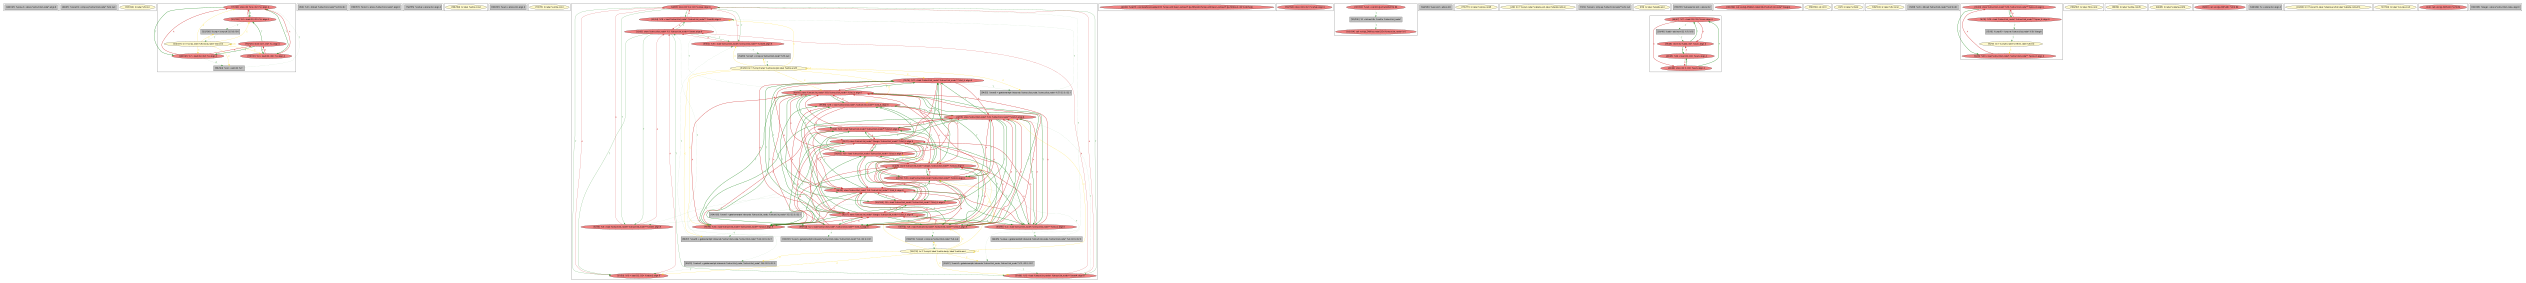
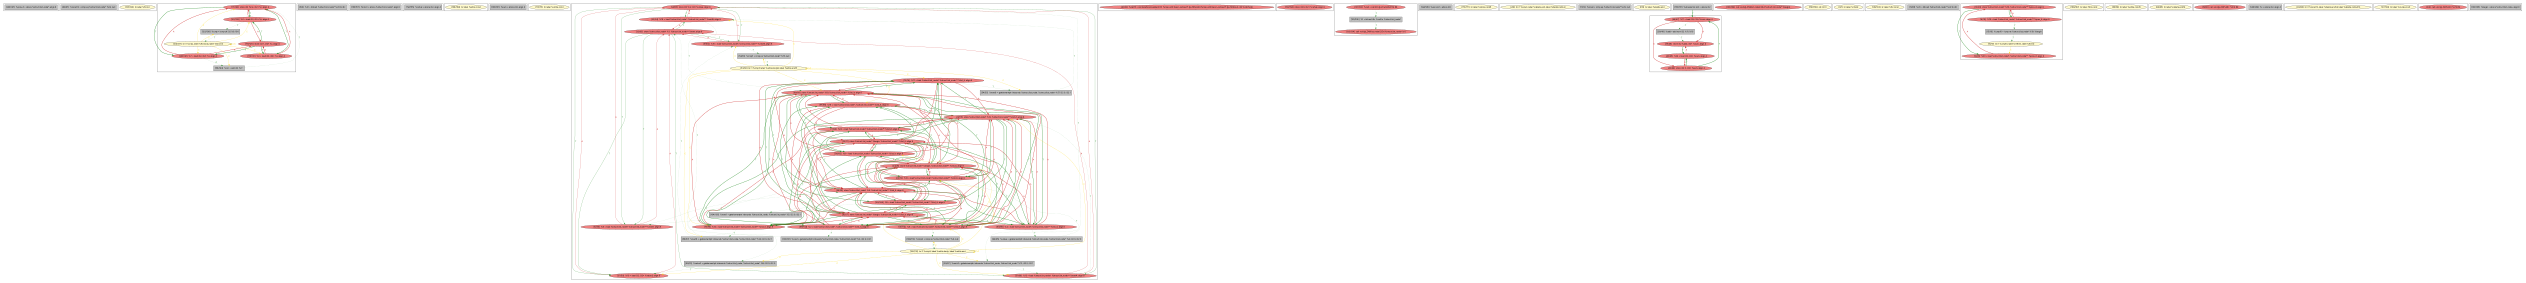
none -> (255, 31)
(1697, 33) -> (1692, 13)
(1684, 61) -> (1684, 61)
